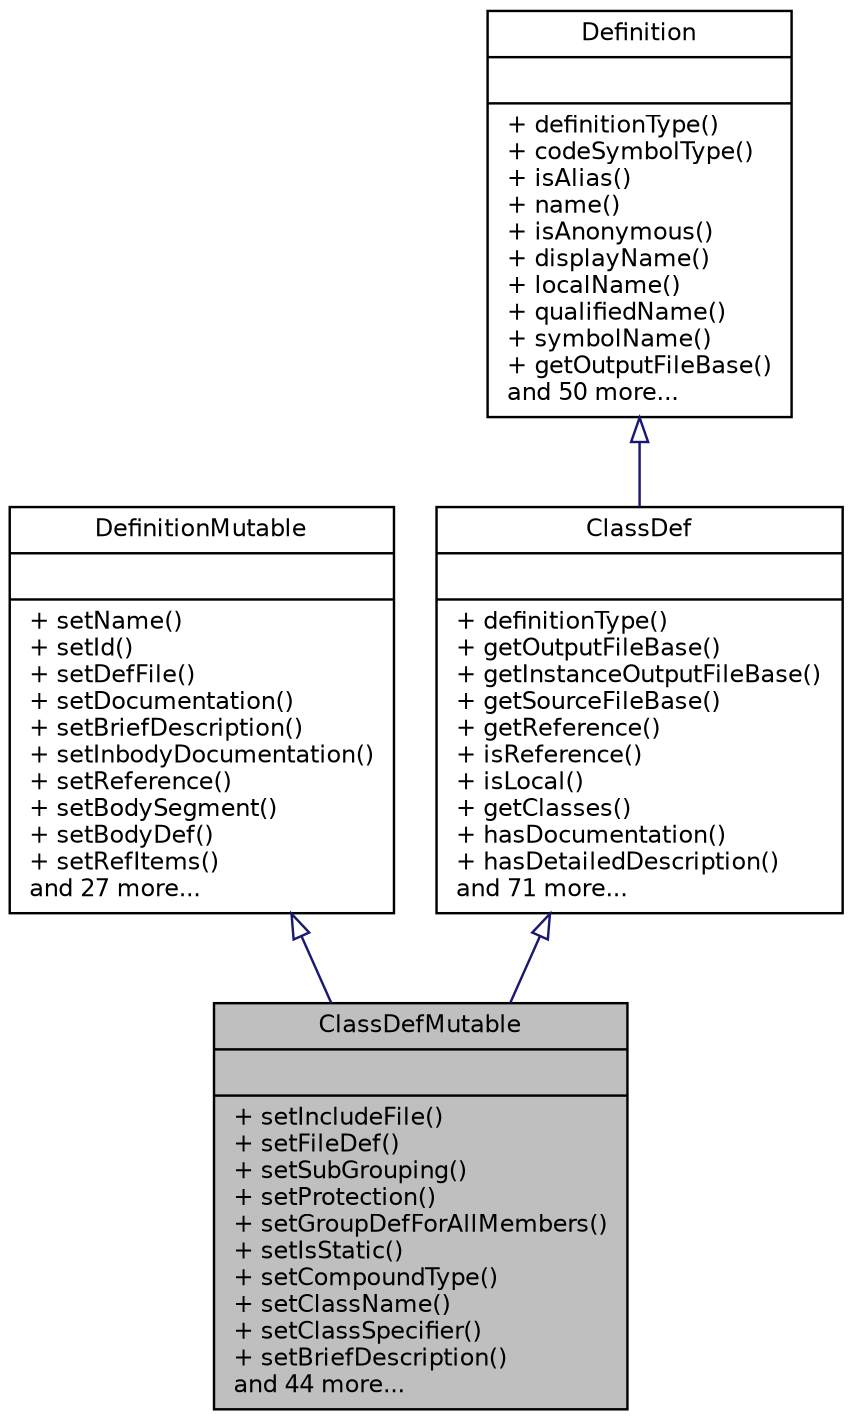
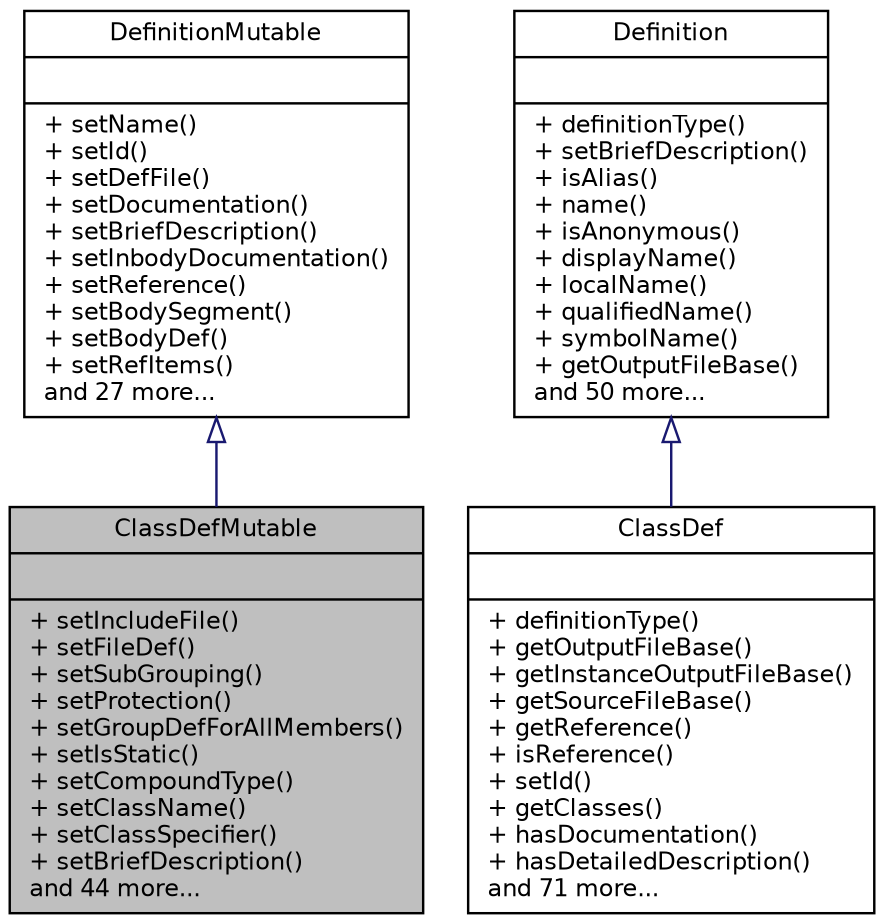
(631, 152) -> (671, 152)
(520, 782) -> (540, 782)
(525, 970) -> none
